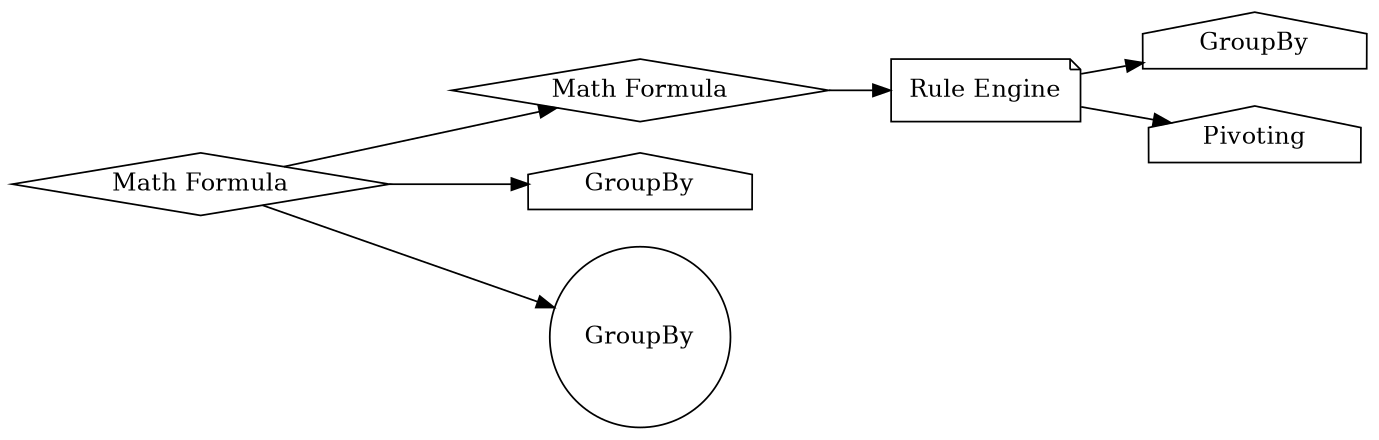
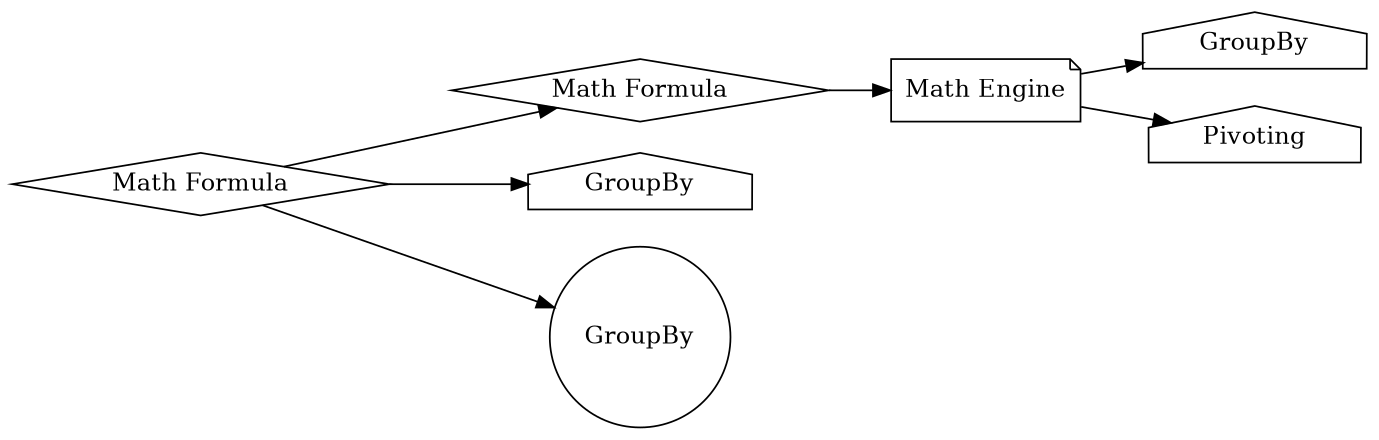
(986, 90) -> (986, 90)
